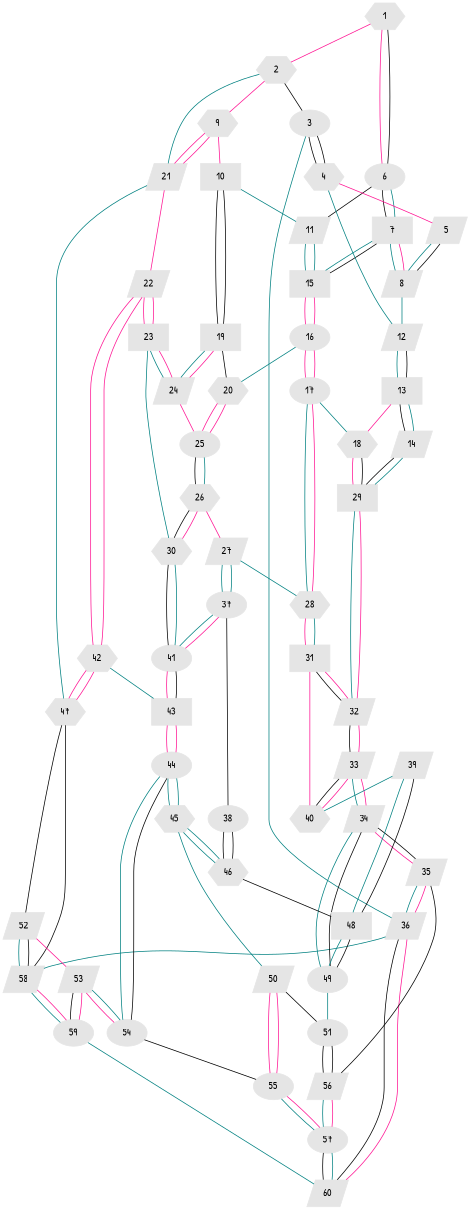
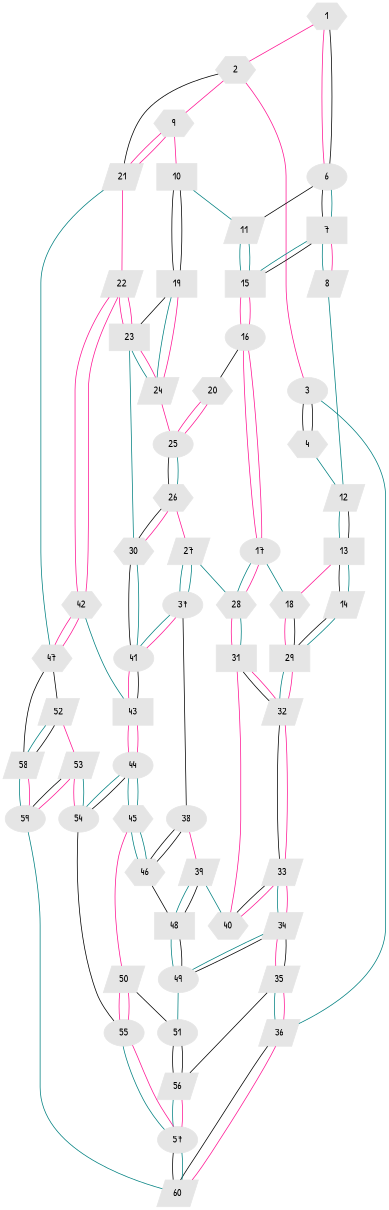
(293, 97) -> (286, 226)
(198, 103) -> (155, 103)
(447, 230) -> none
(224, 364) -> (153, 311)
(264, 367) -> (229, 364)
none -> (193, 845)
(213, 904) -> (115, 899)
(215, 953) -> none
